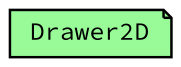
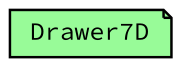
(91, 34) -> (91, 34)
